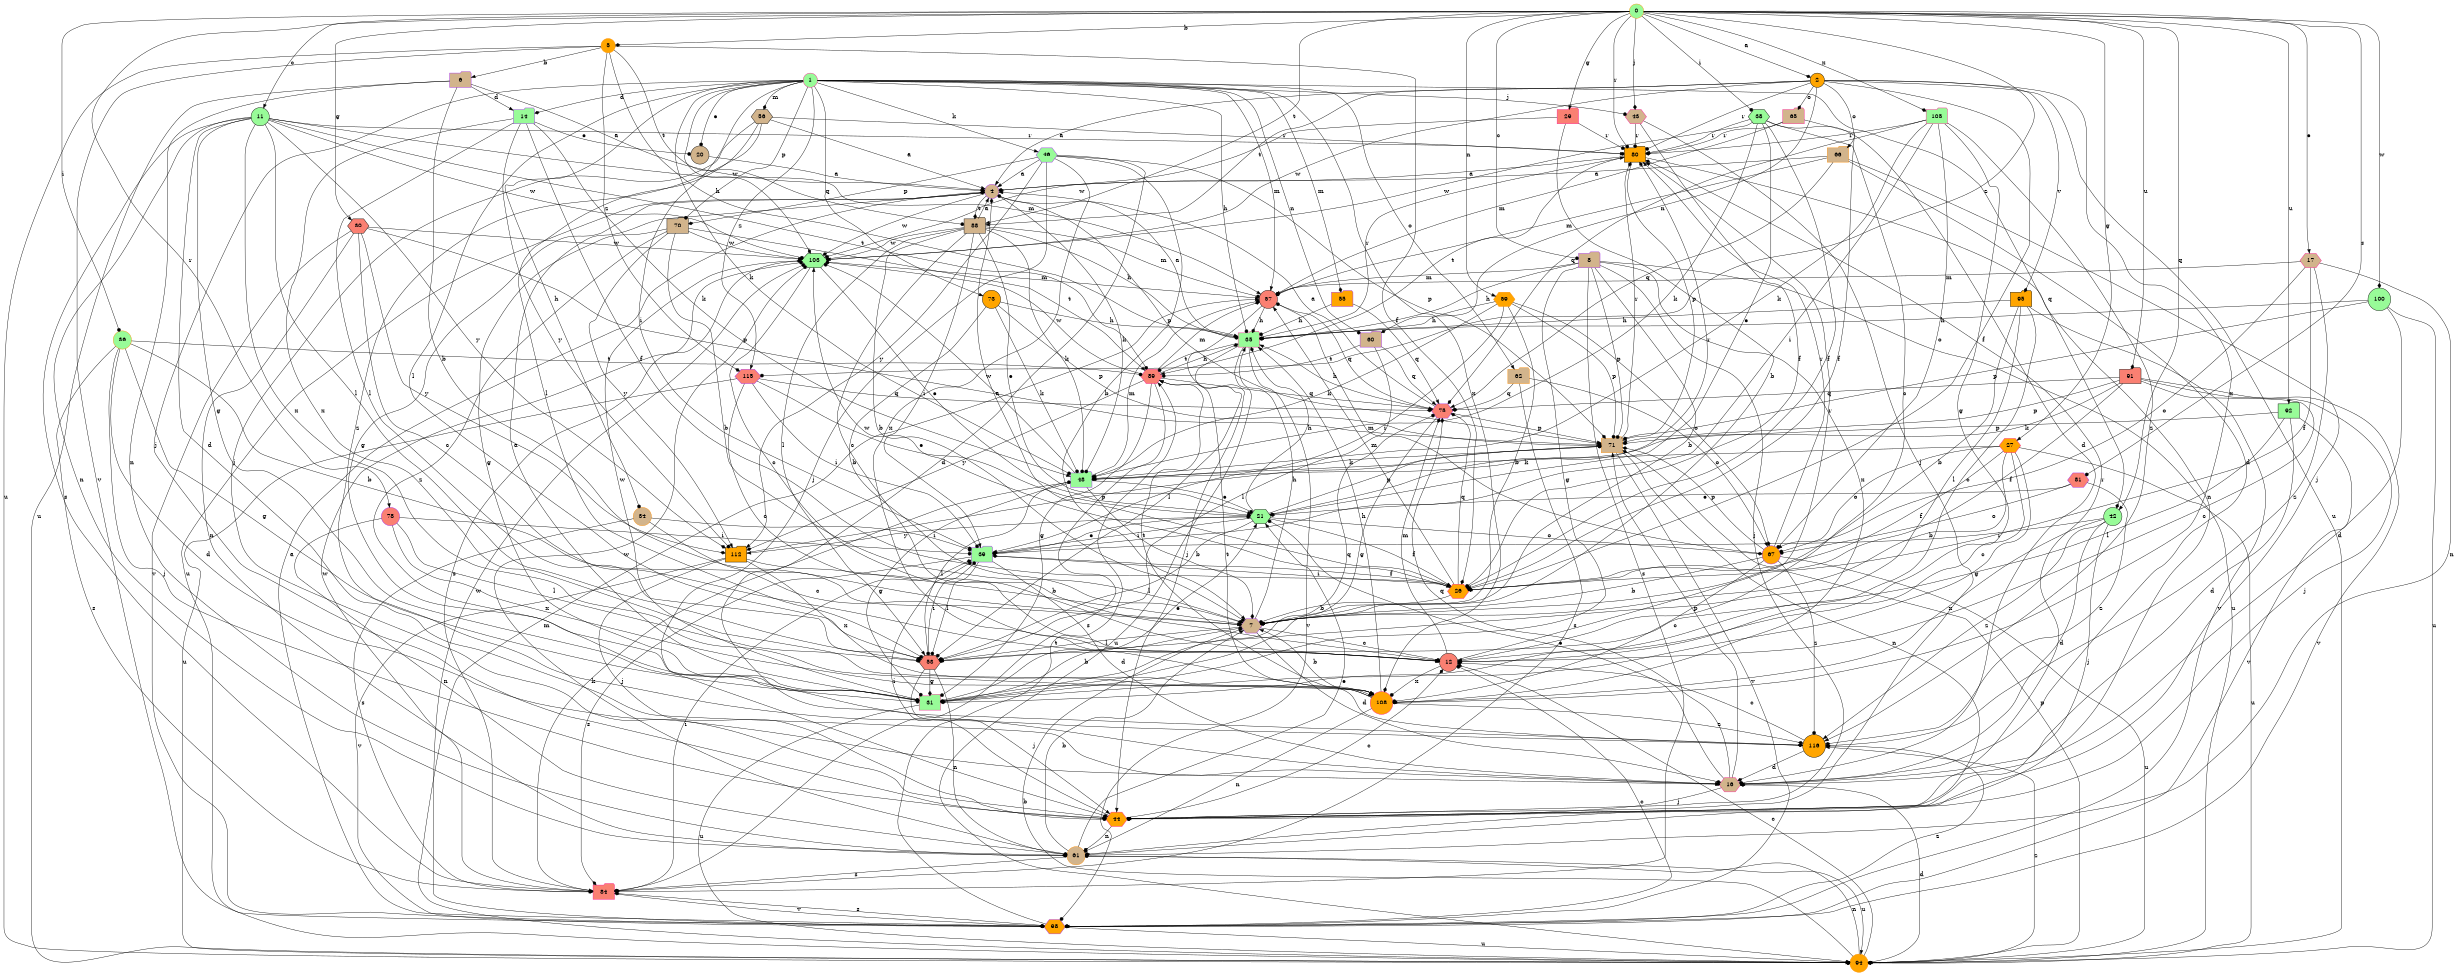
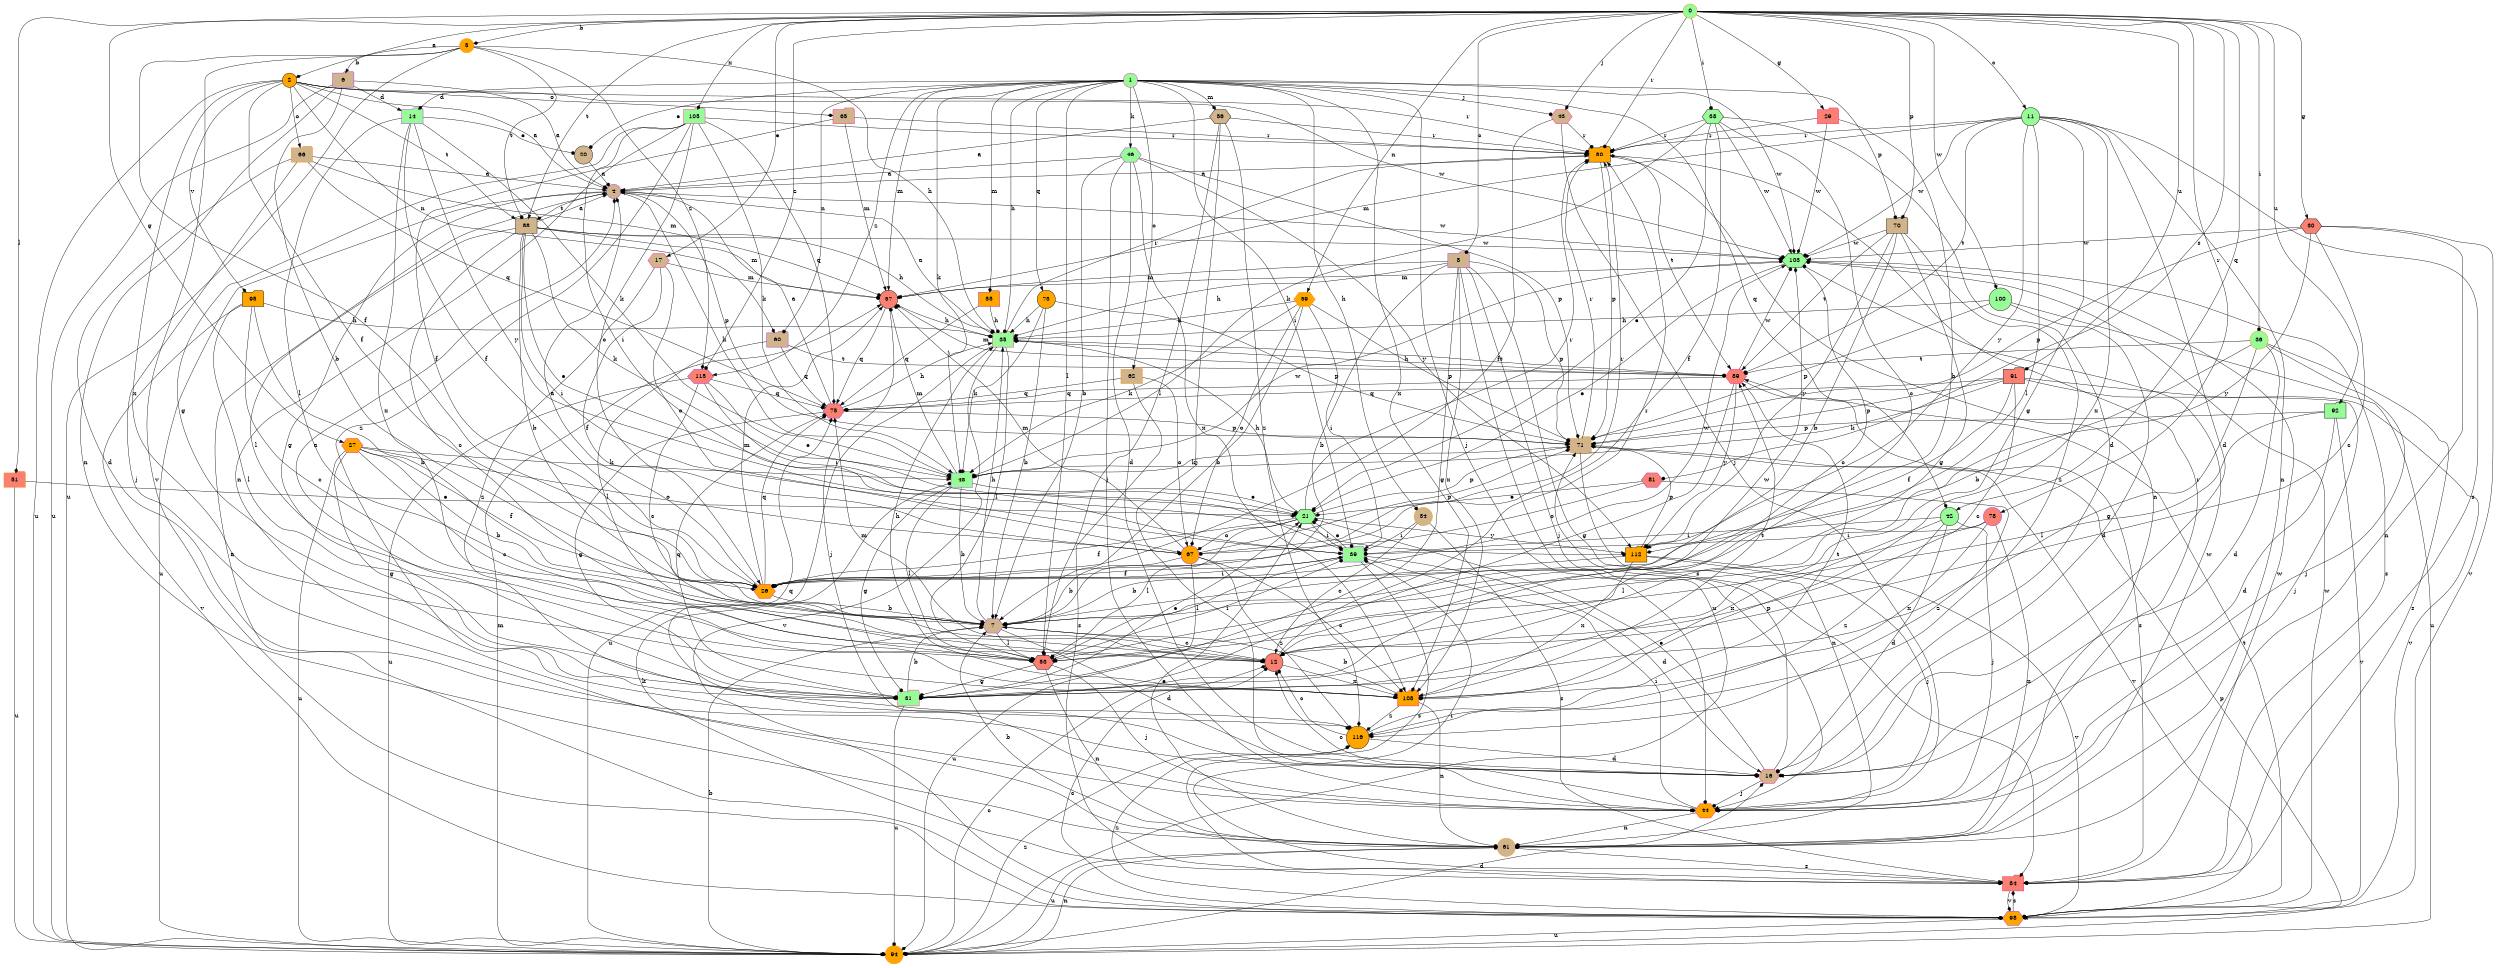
(866, 192) -> (1890, 34)
none -> (15, 480)
(1382, 703) -> (1408, 699)
(2007, 821) -> (548, 677)
